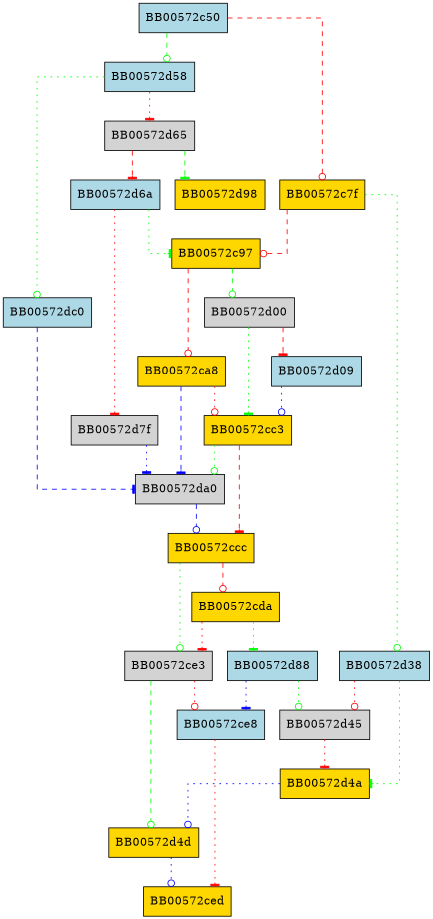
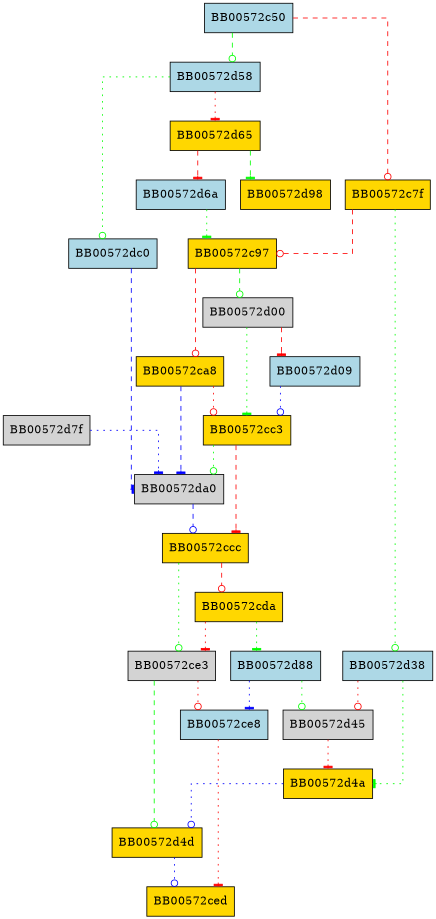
(150, 136) -> (215, 136)
(115, 310) -> none
